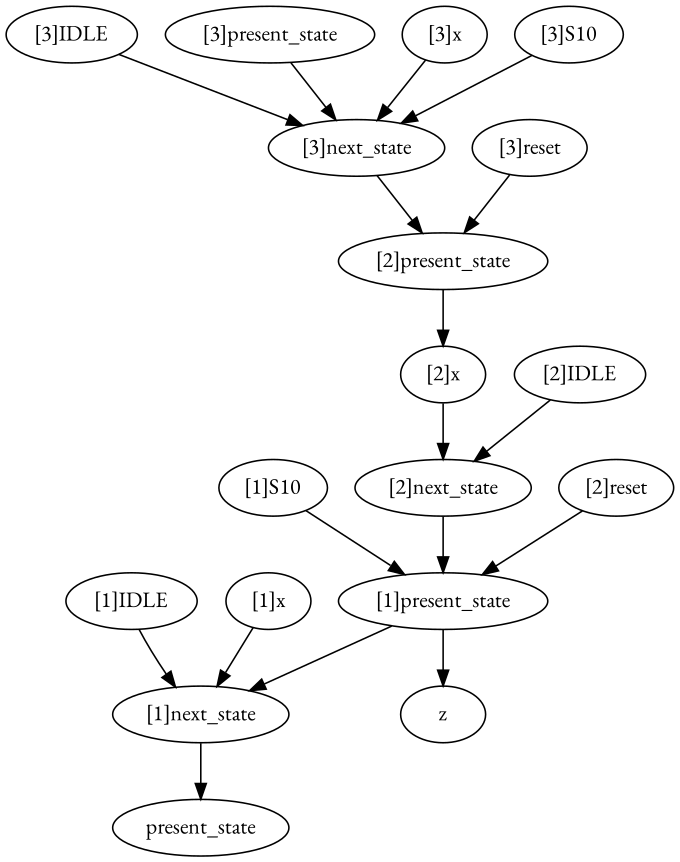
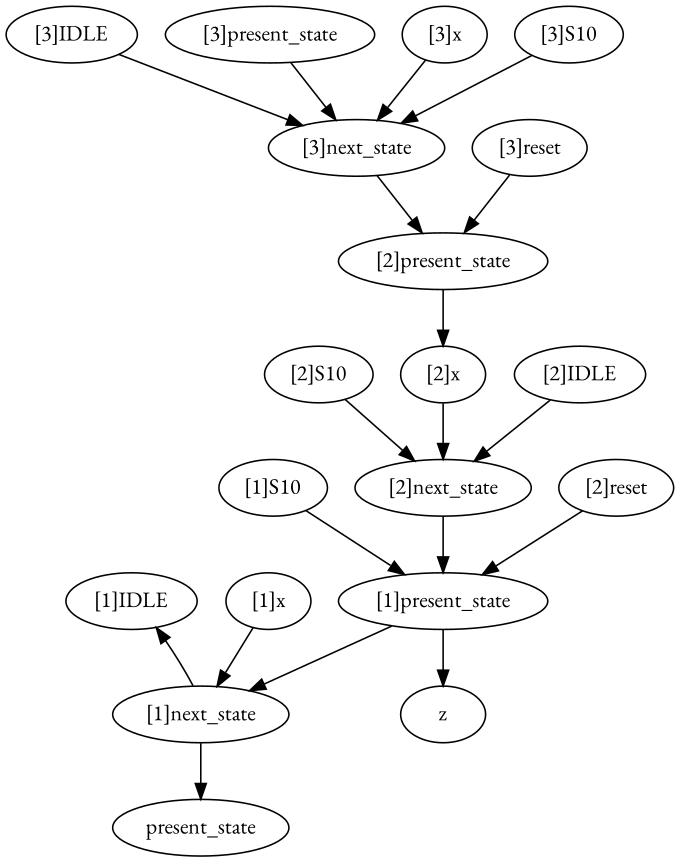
none -> (319, 375)
(152, 652) -> (180, 663)
